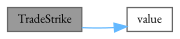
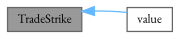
(98, 28) -> (111, 11)
